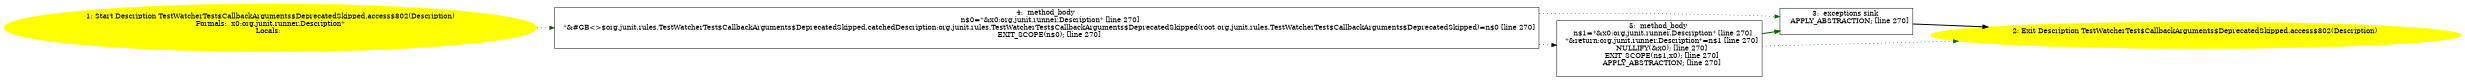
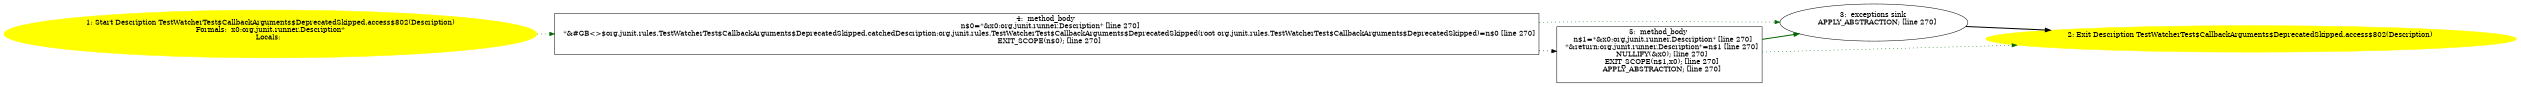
(1846, 21) -> (1874, 23)
